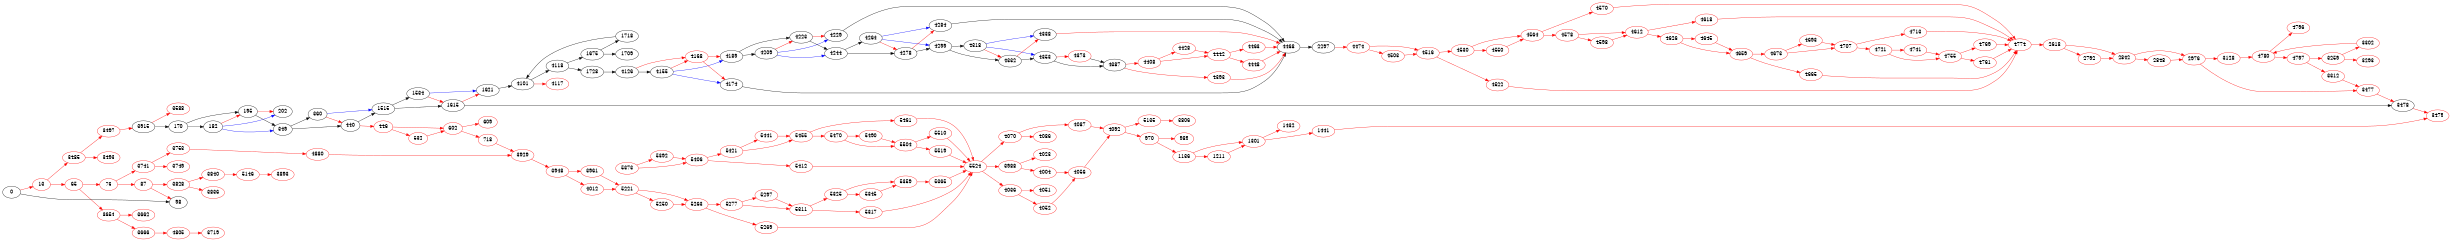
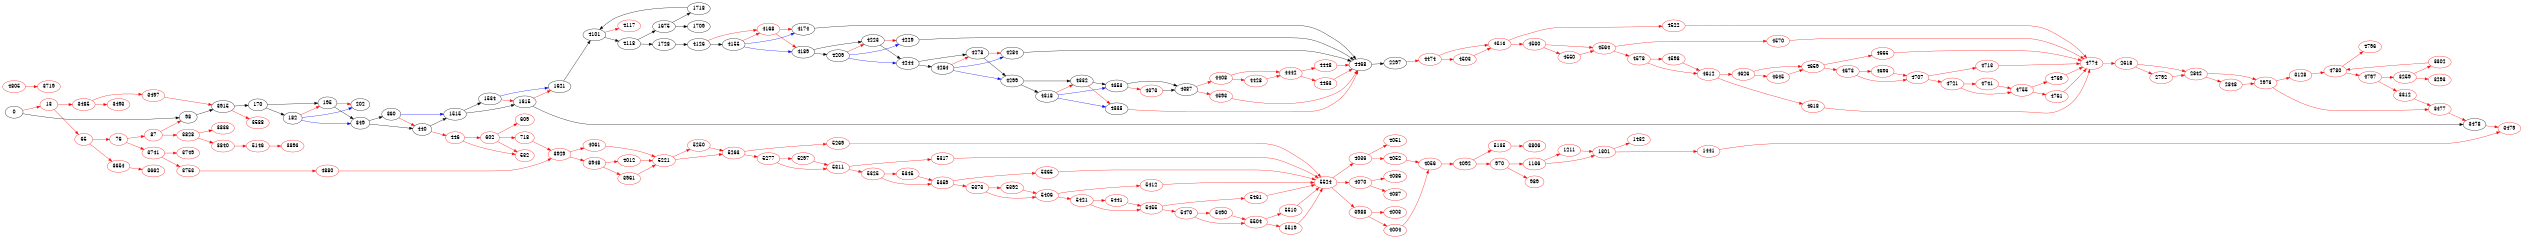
none -> (203, 113)
(1095, 127) -> none
(434, 134) -> (506, 146)
none -> (594, 145)
(1045, 155) -> (1395, 212)
none -> (958, 185)
(143, 233) -> none
